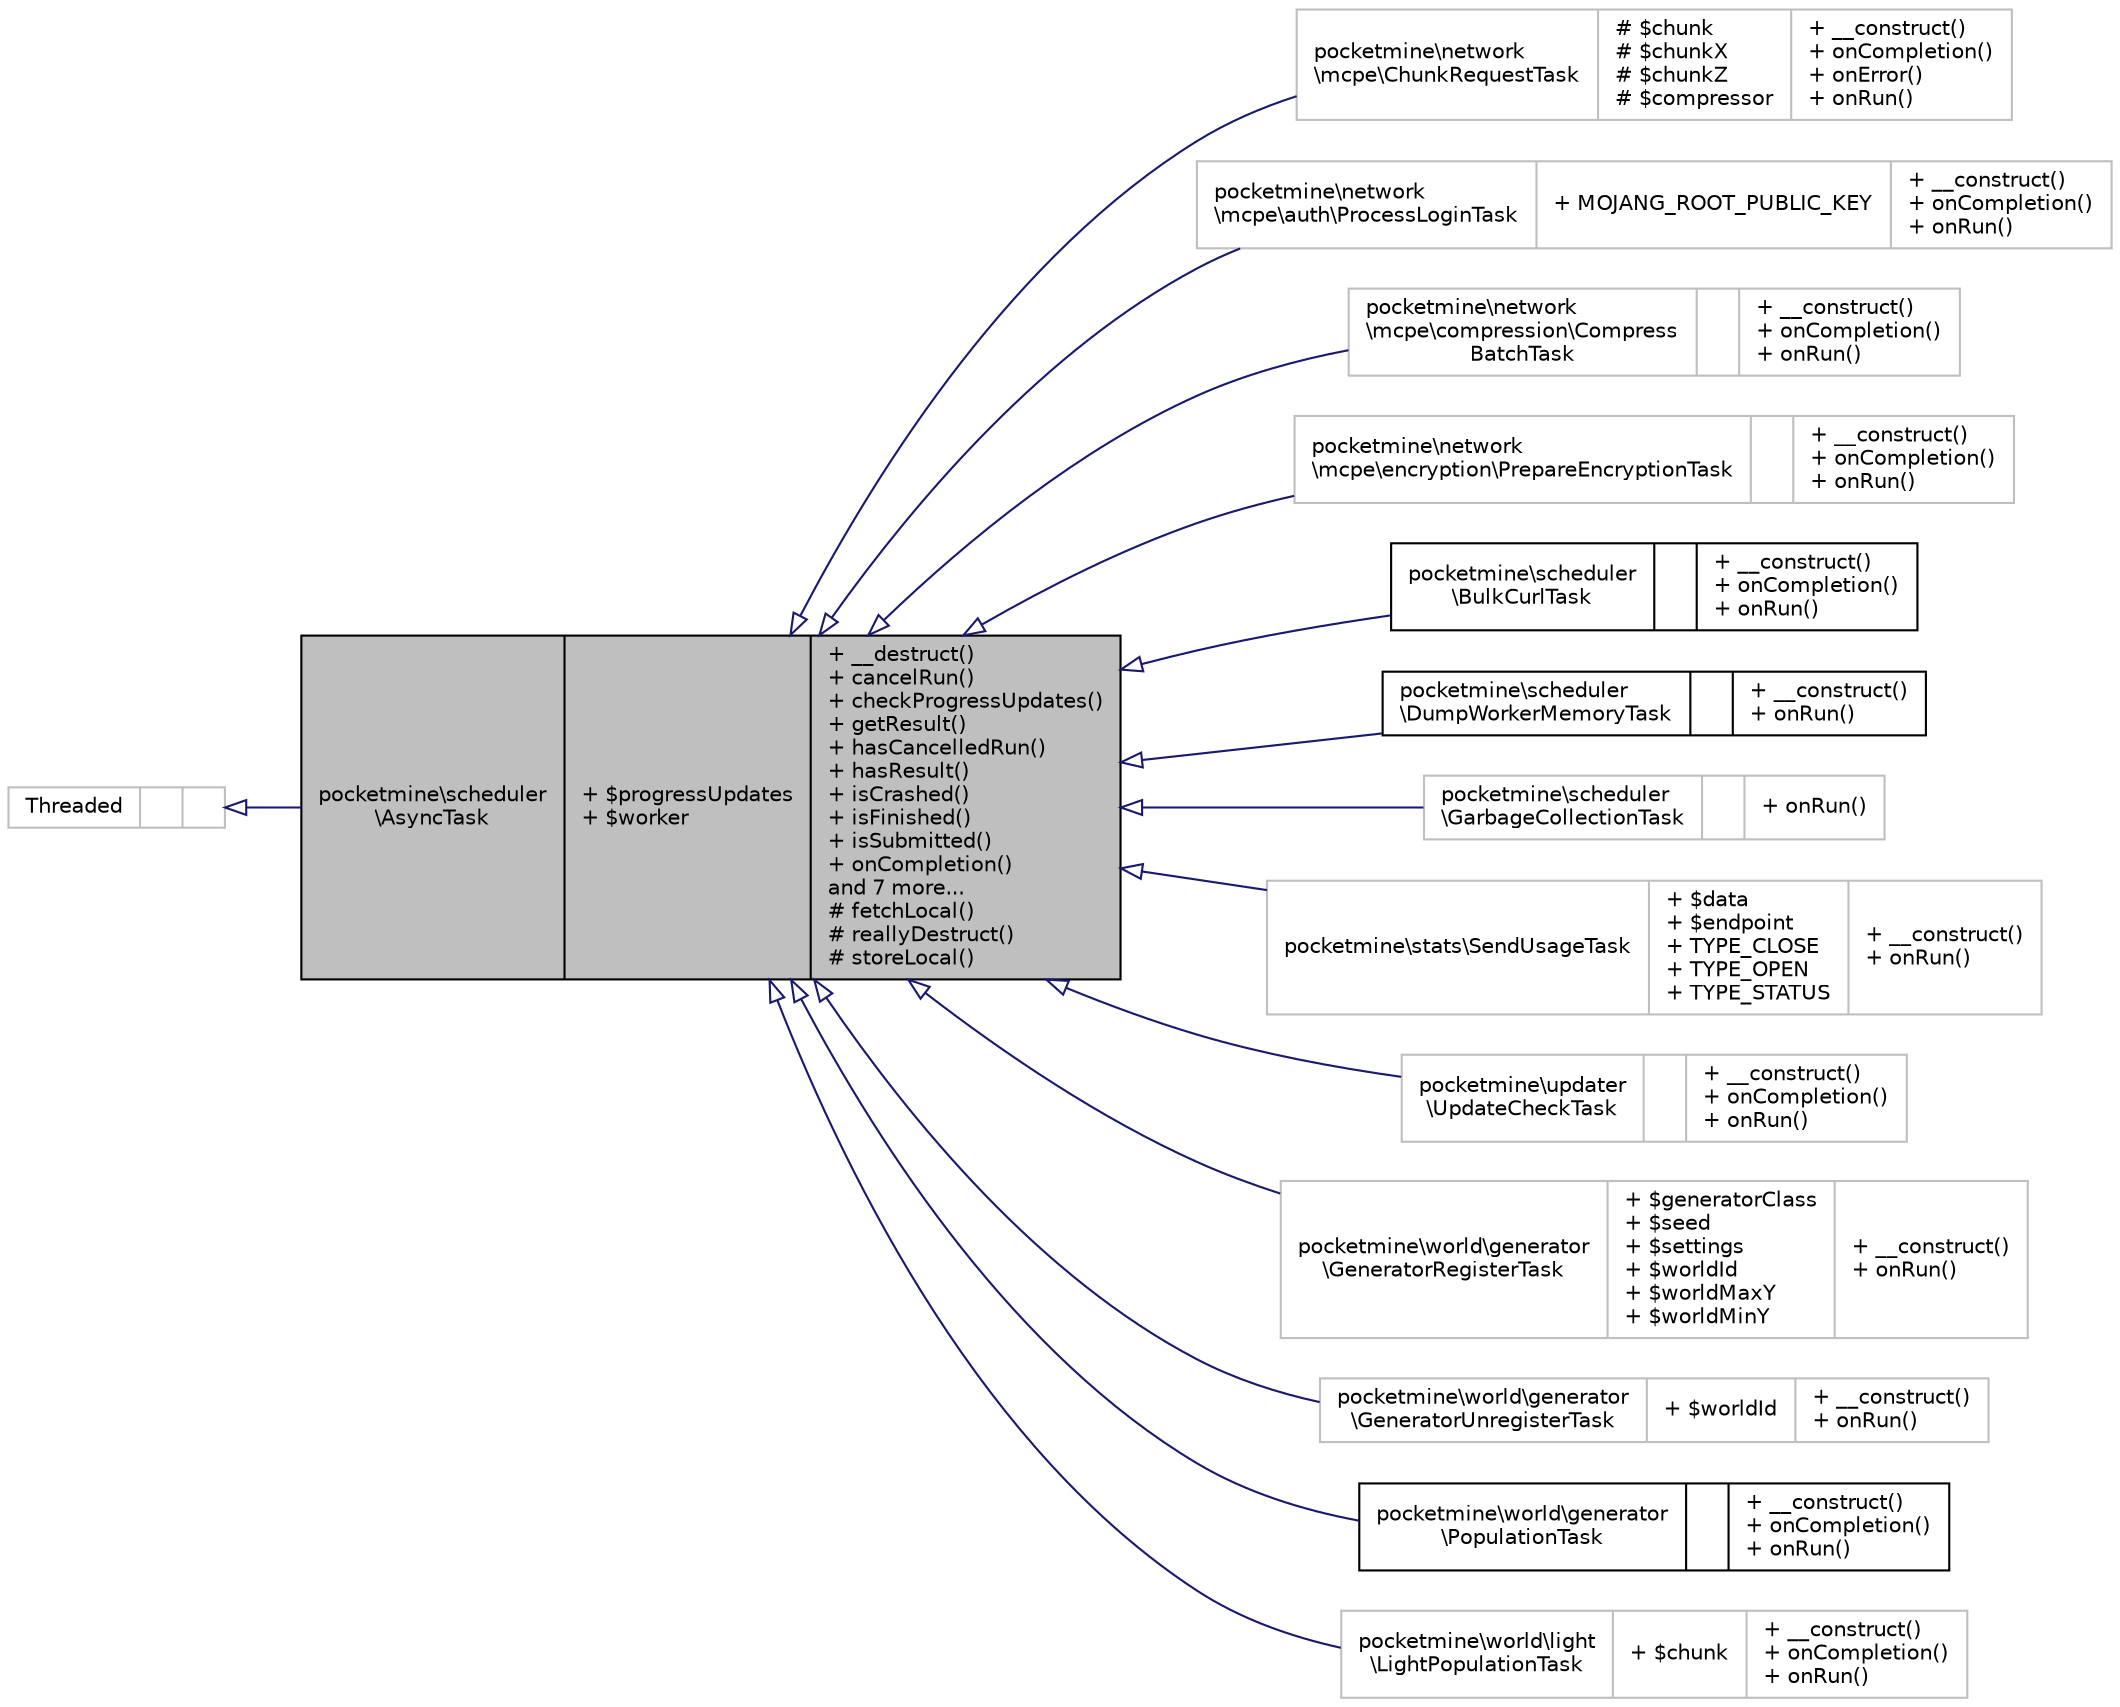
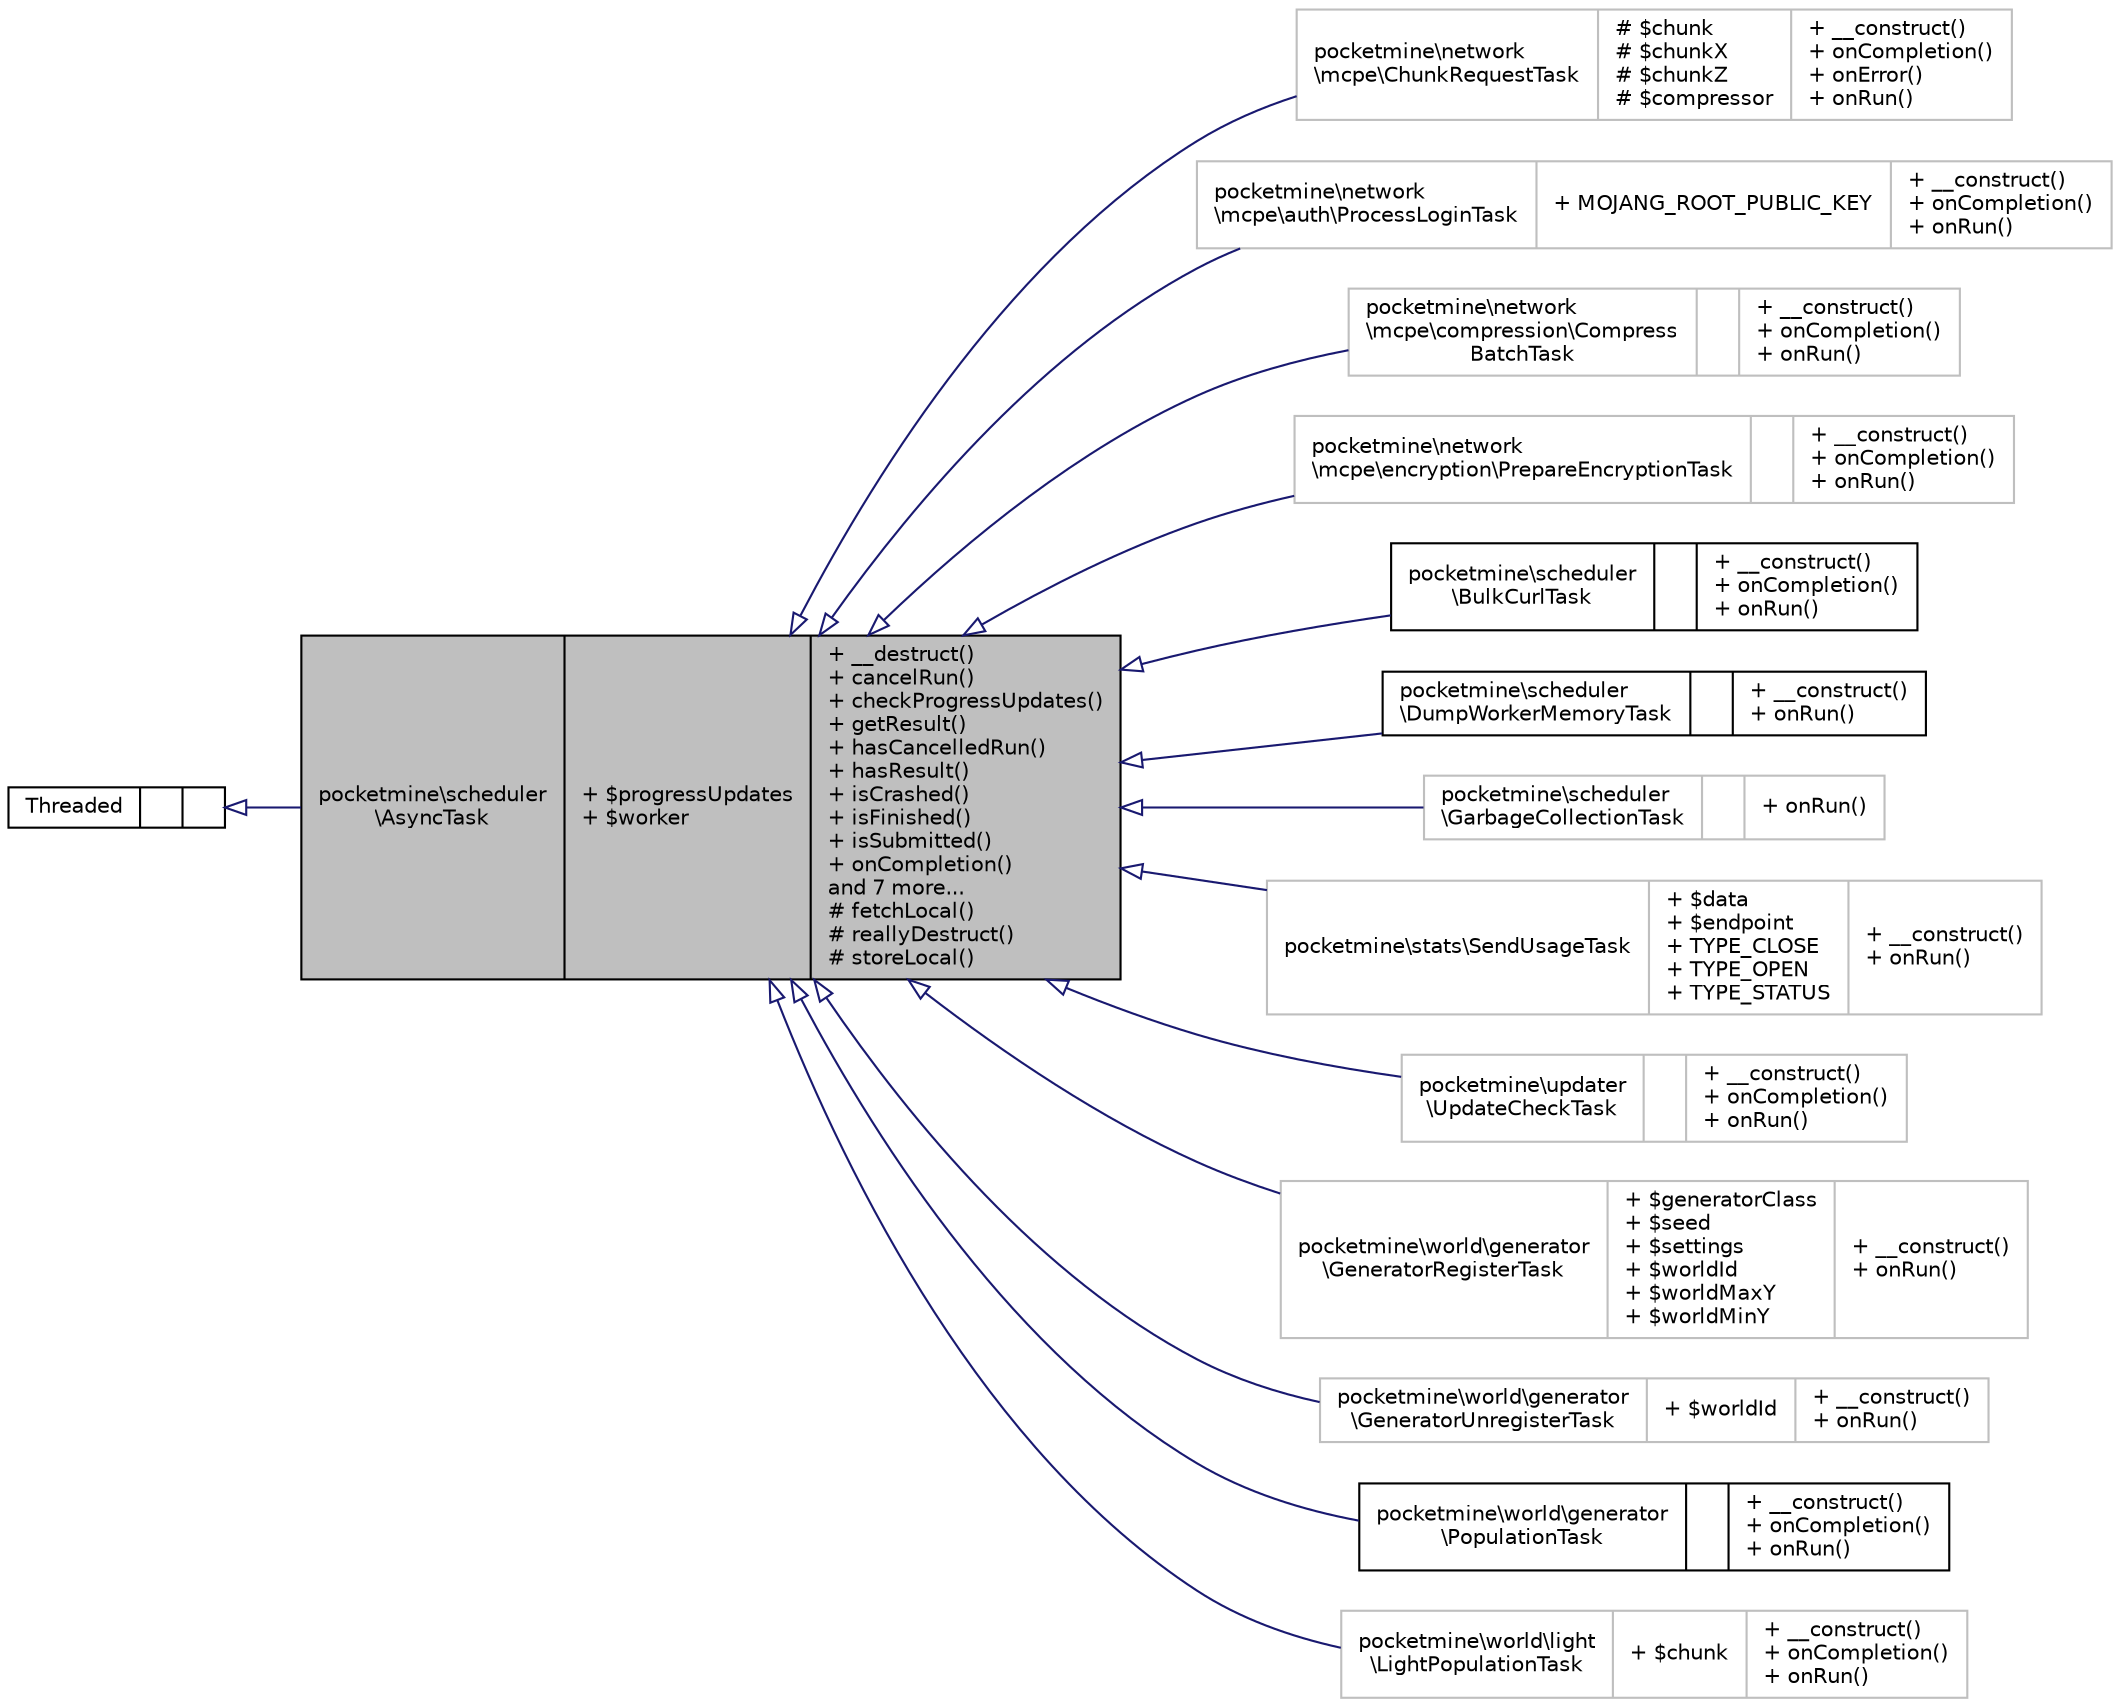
(117, 808) -> (117, 808)
